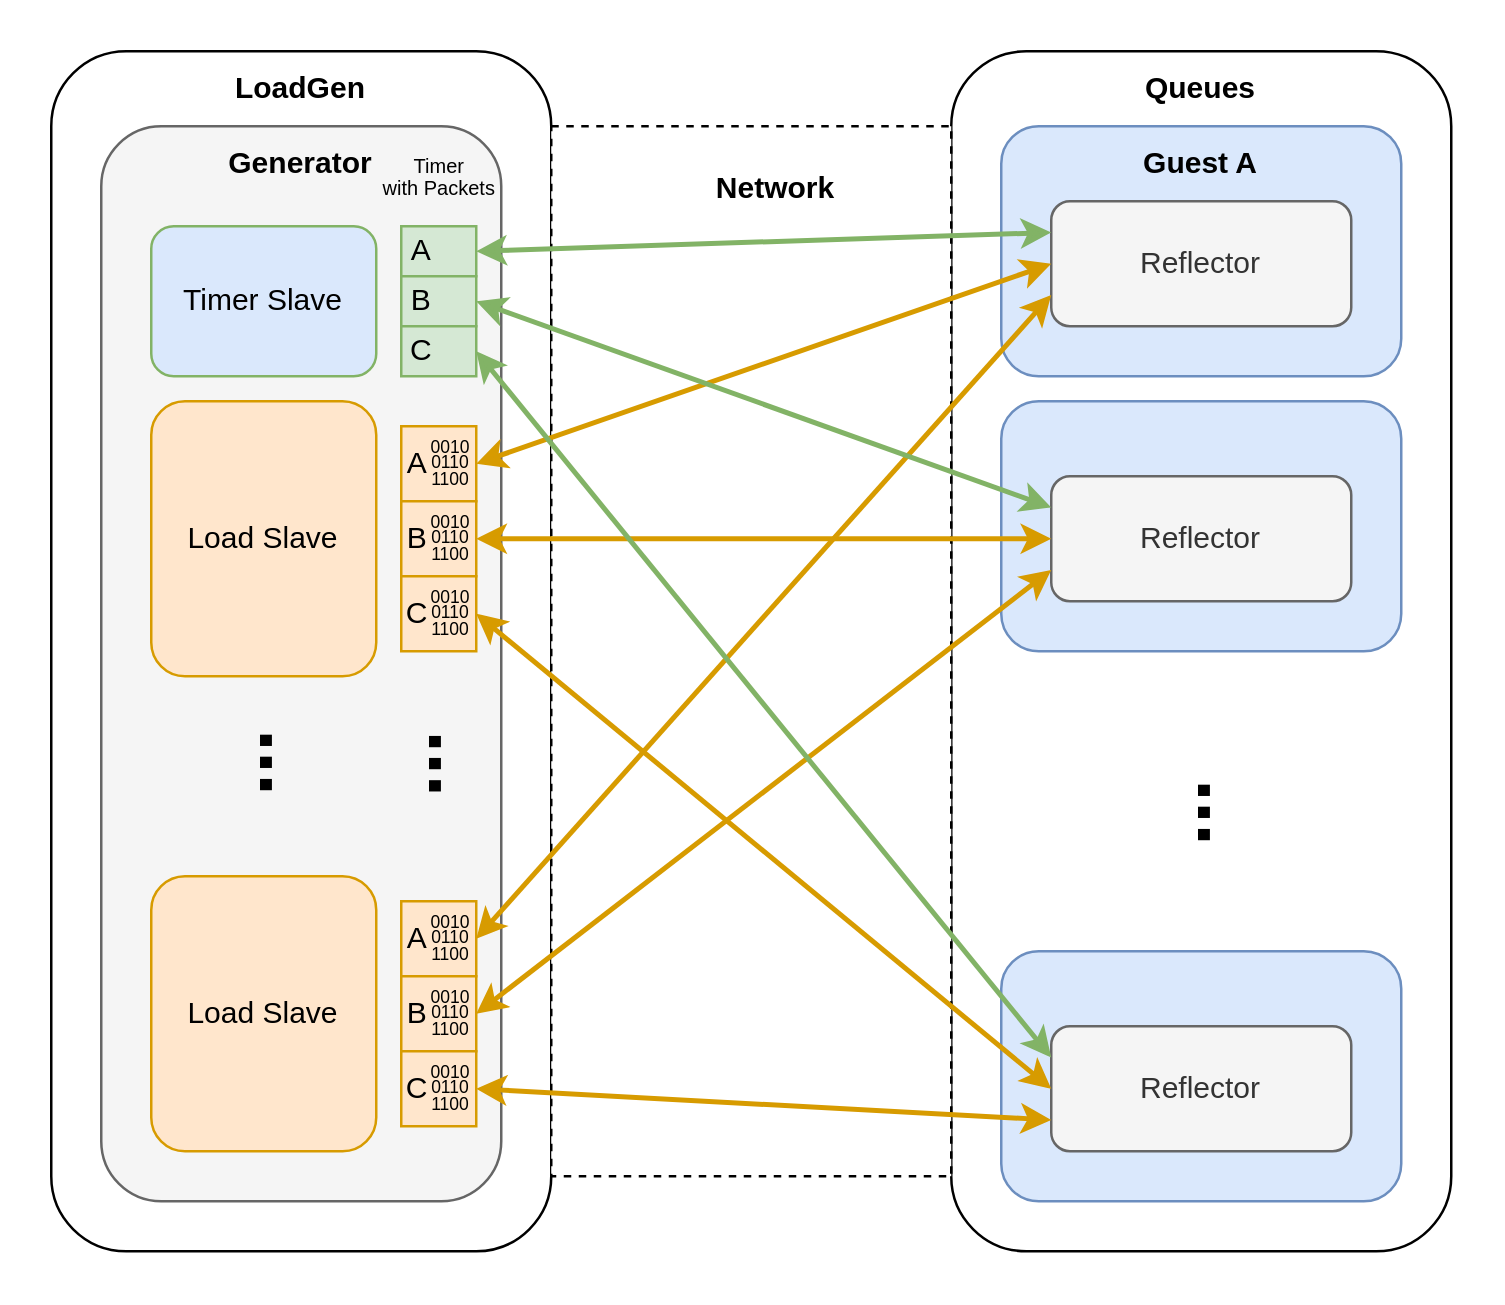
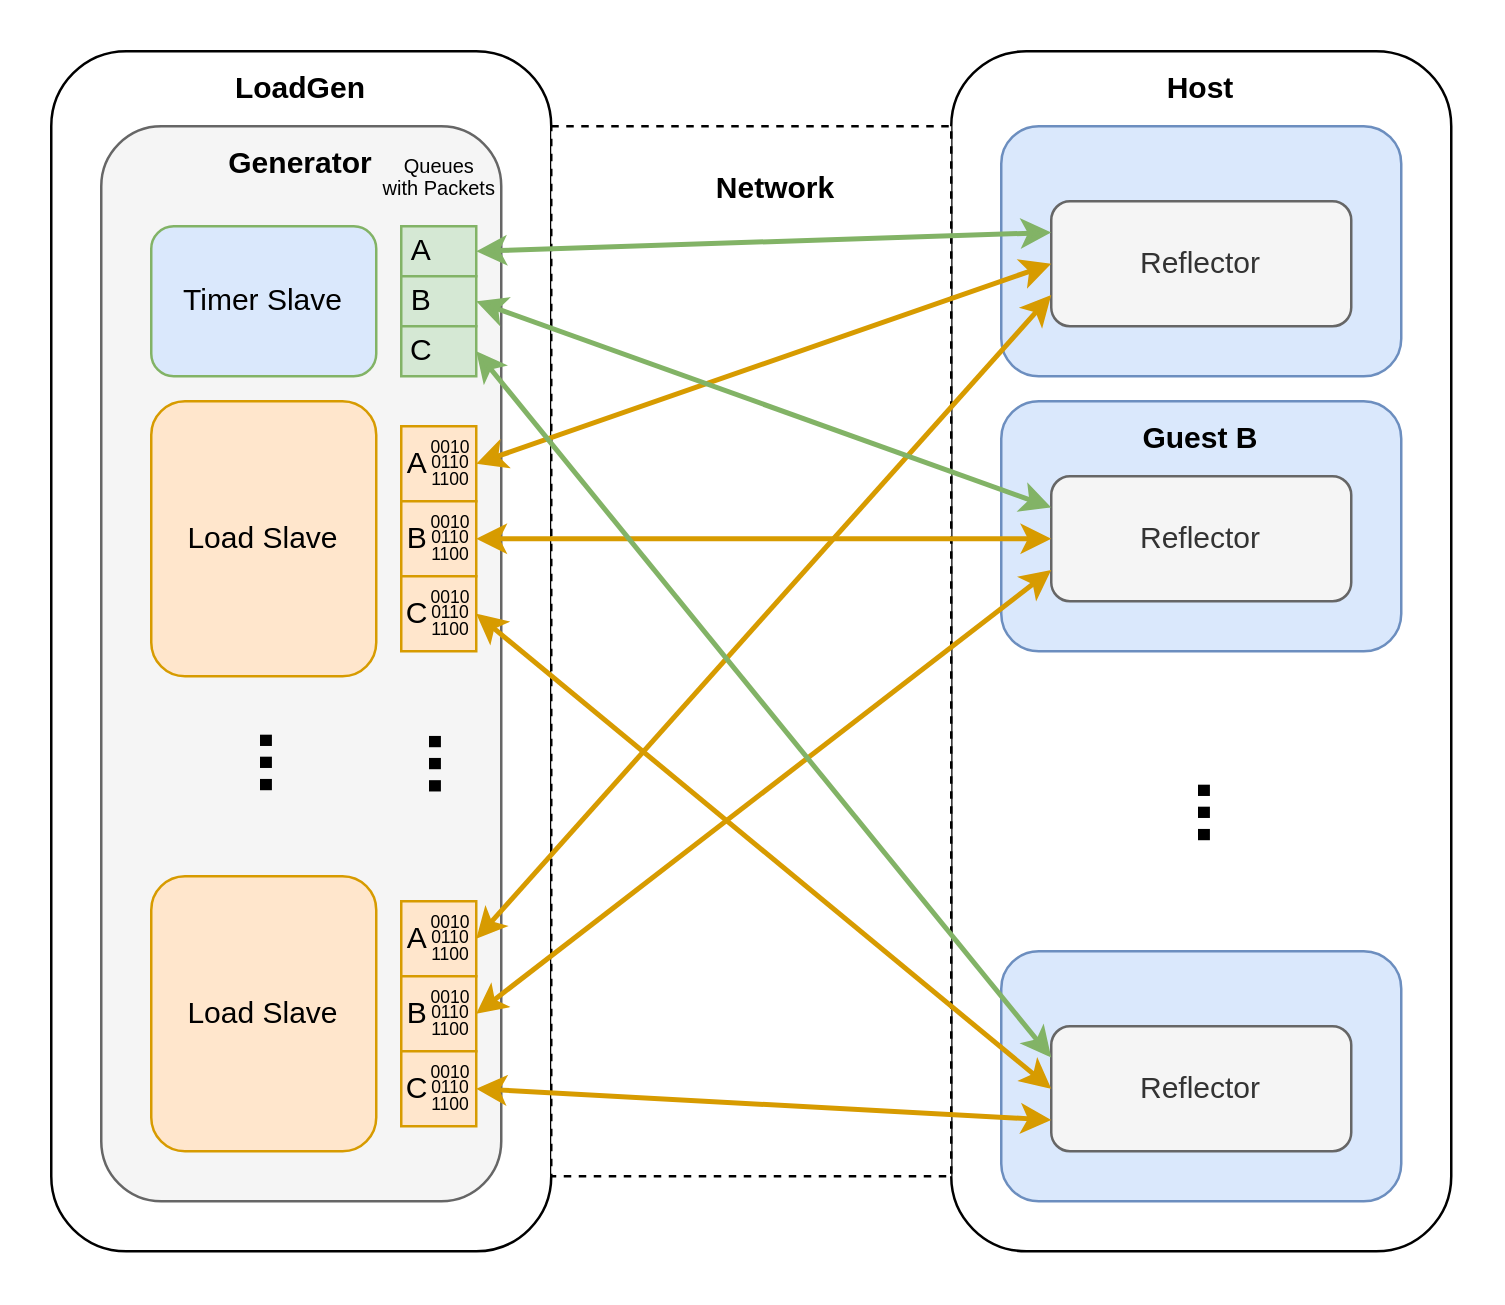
(1201, 89) -> (1201, 89)
(1201, 164) -> none
(440, 176) -> (440, 176)
none -> (1201, 439)
